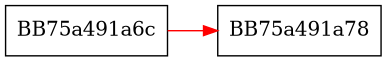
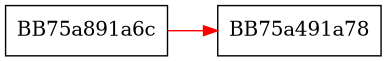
(87, 31) -> (87, 31)
